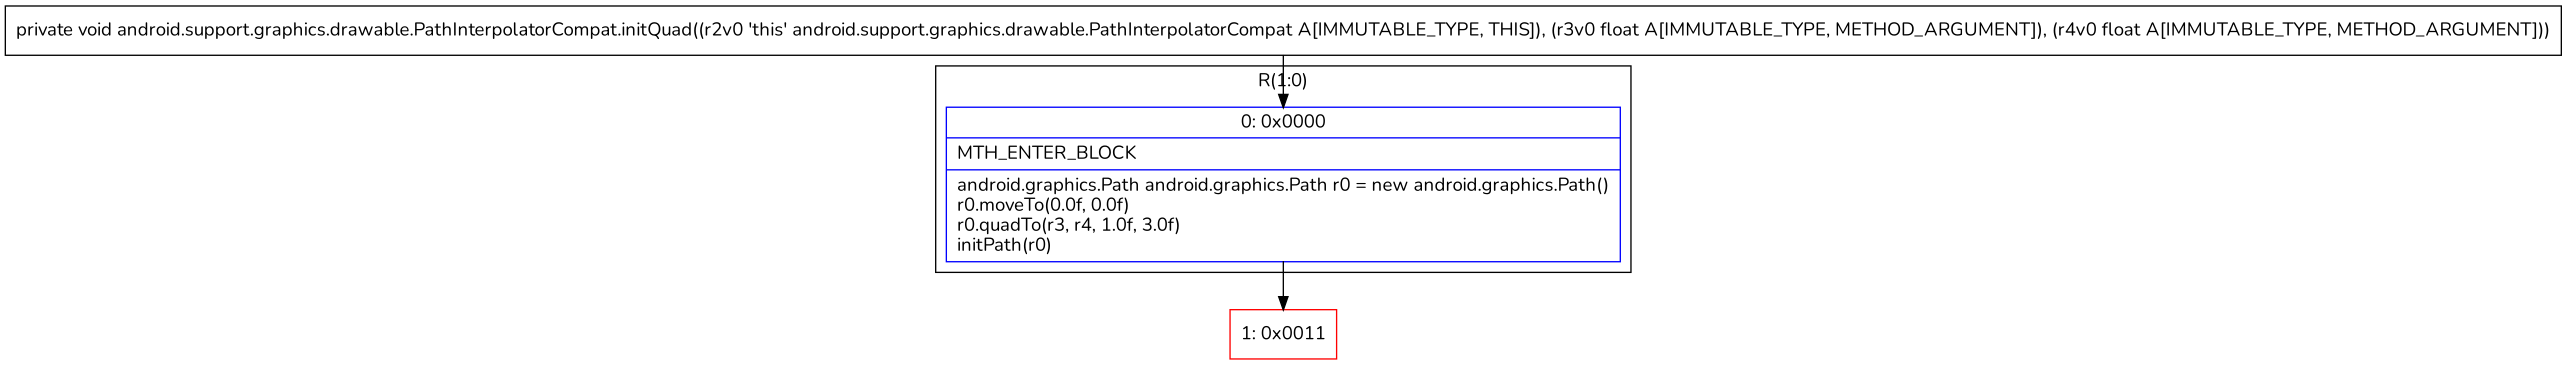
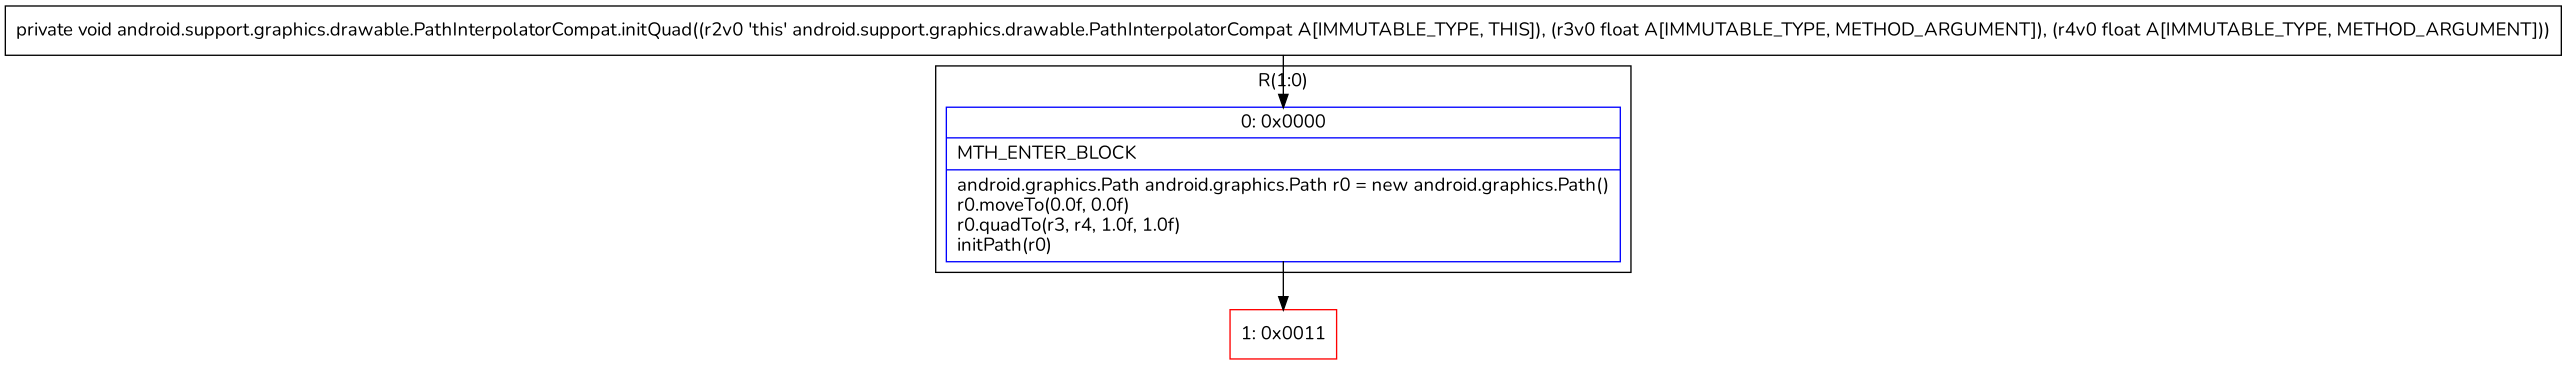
(1070, 225) -> (1070, 225)
